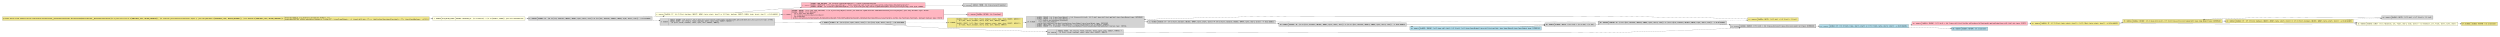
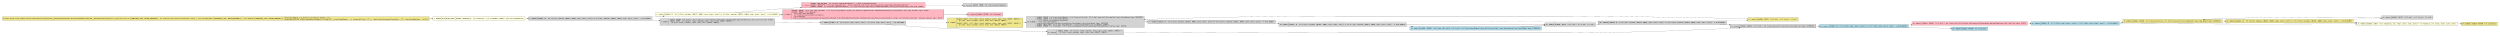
(2075, 23) -> (2075, 23)
